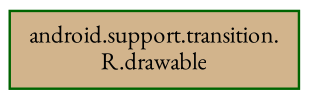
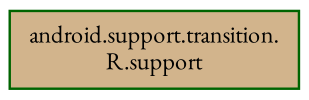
(154, 50) -> (154, 50)
